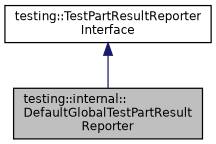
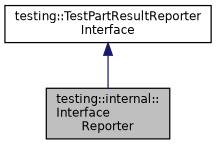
(108, 114) -> (108, 114)
